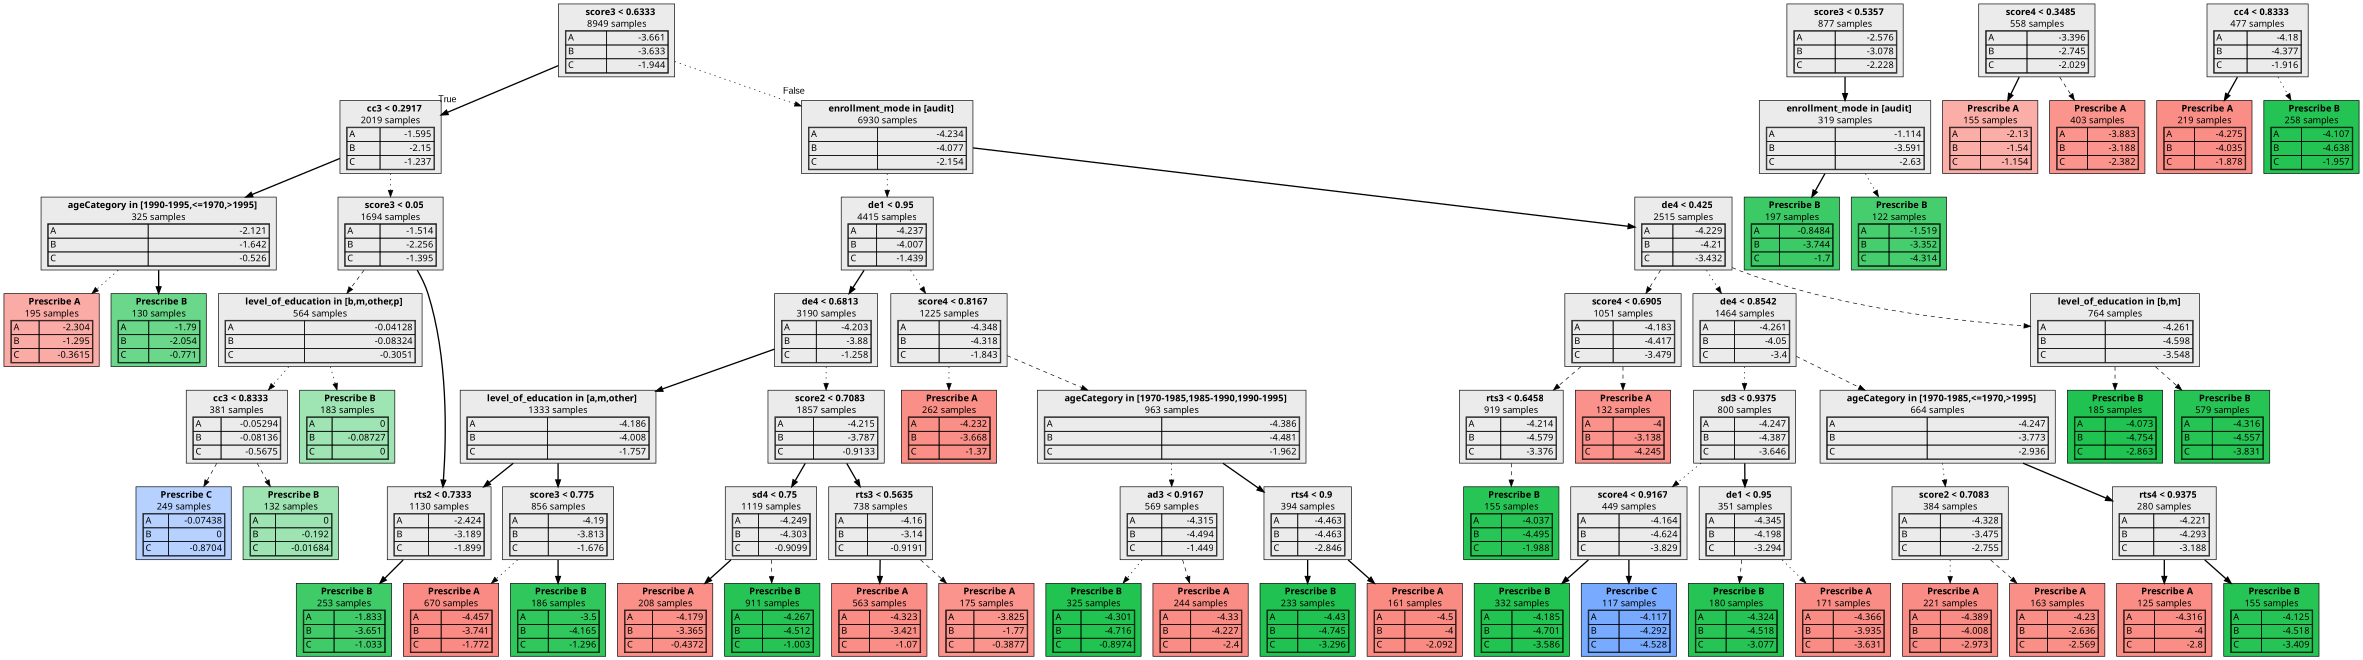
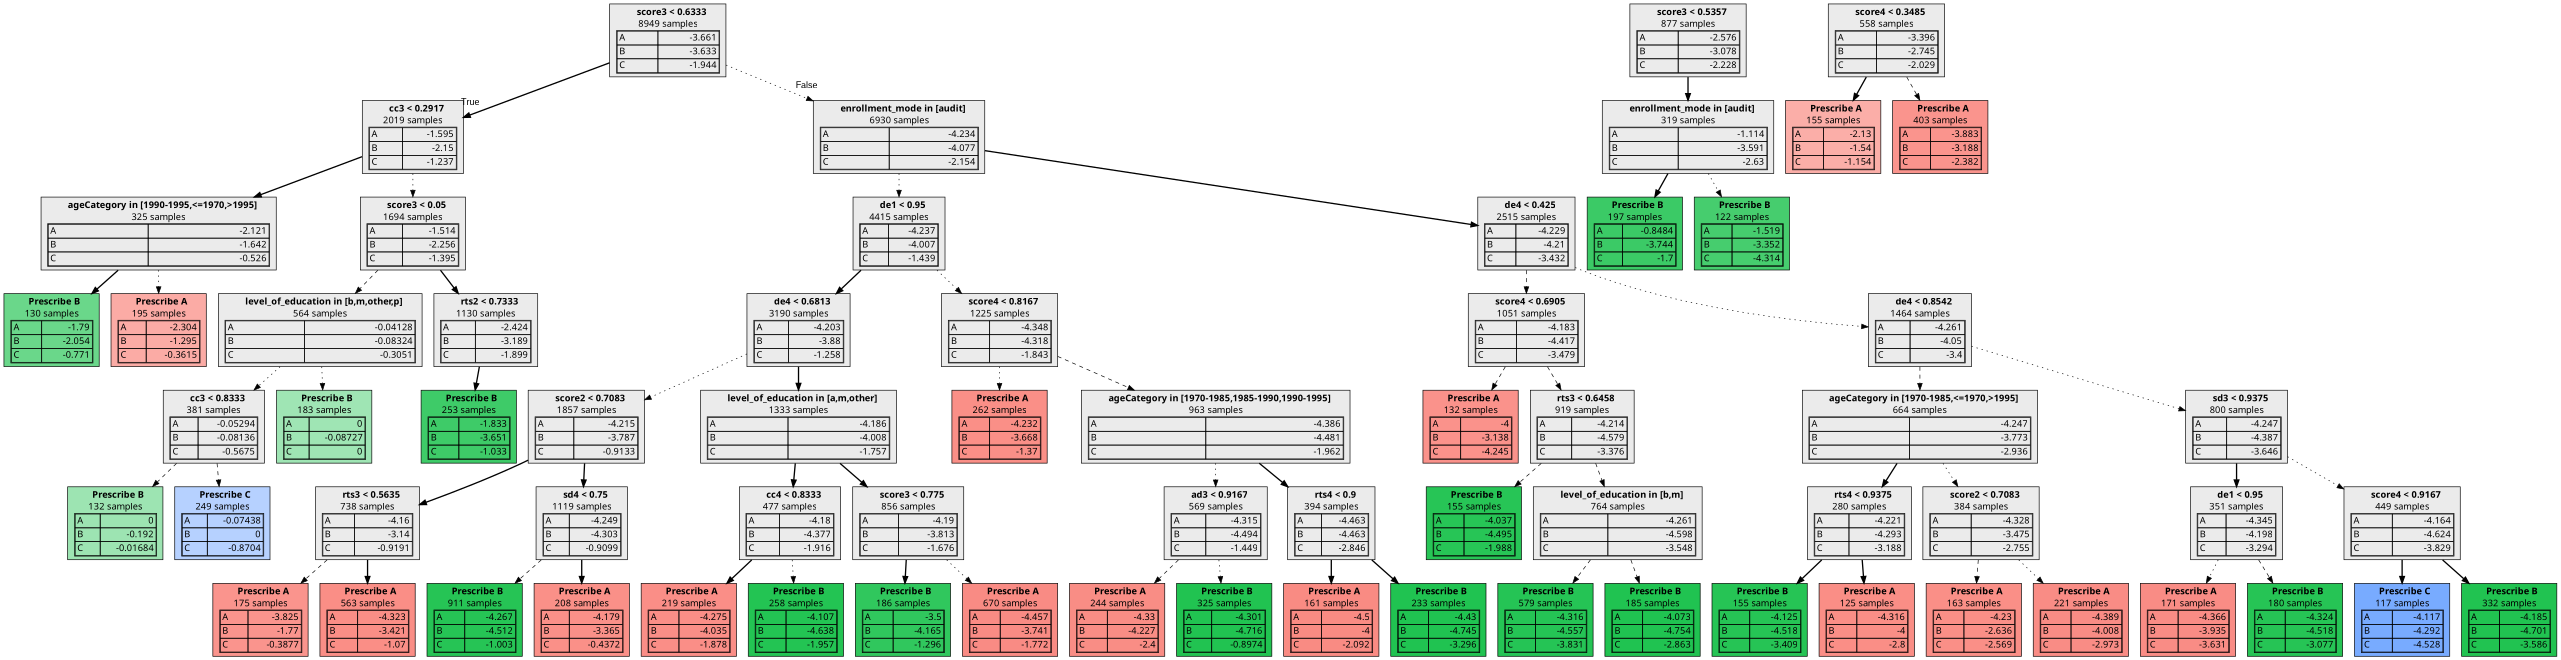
(1876, 307) -> (1599, 472)
(501, 473) -> (795, 472)
